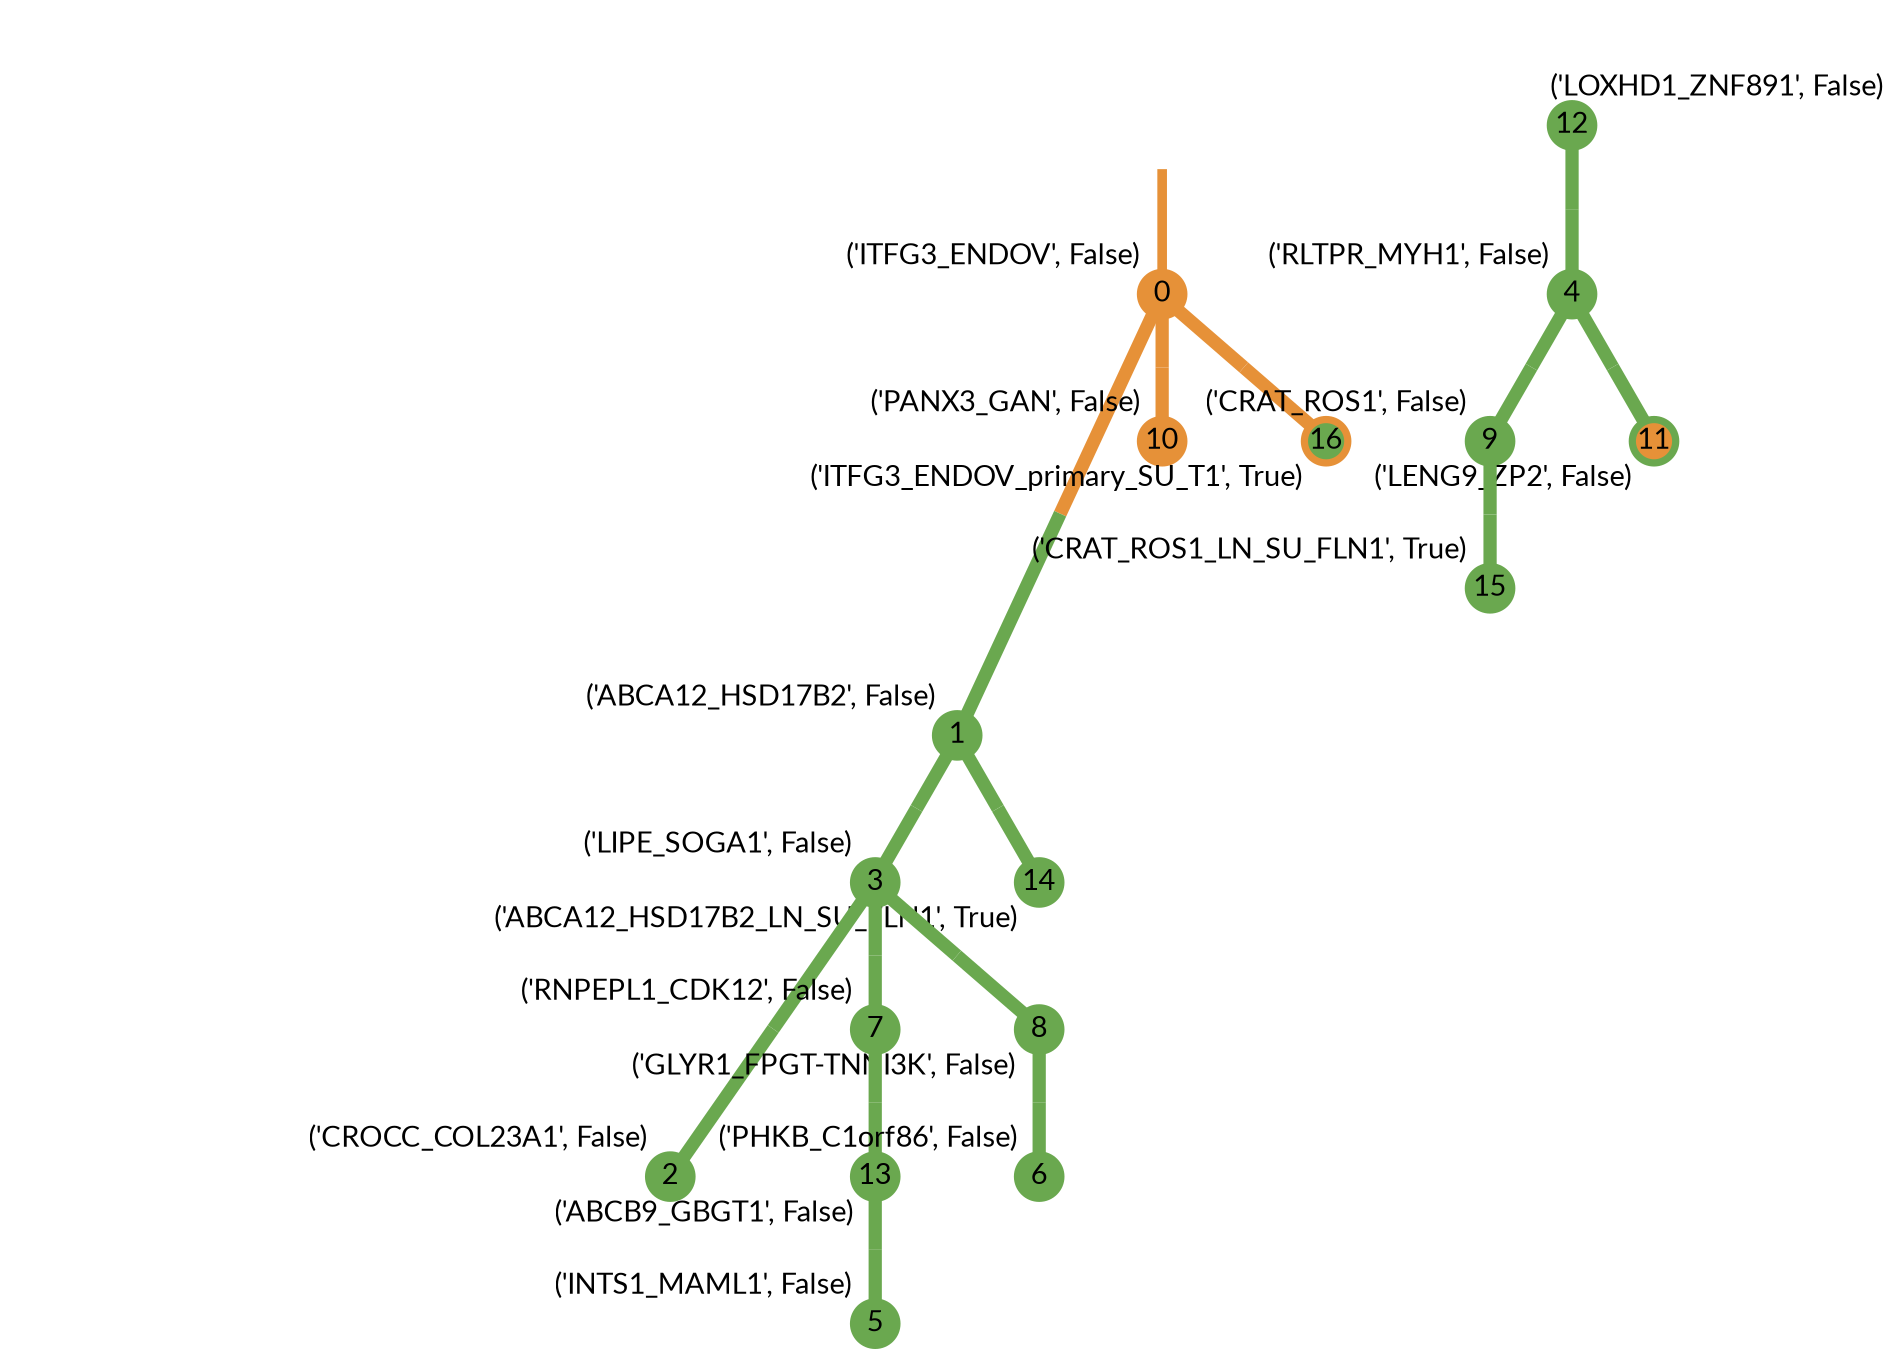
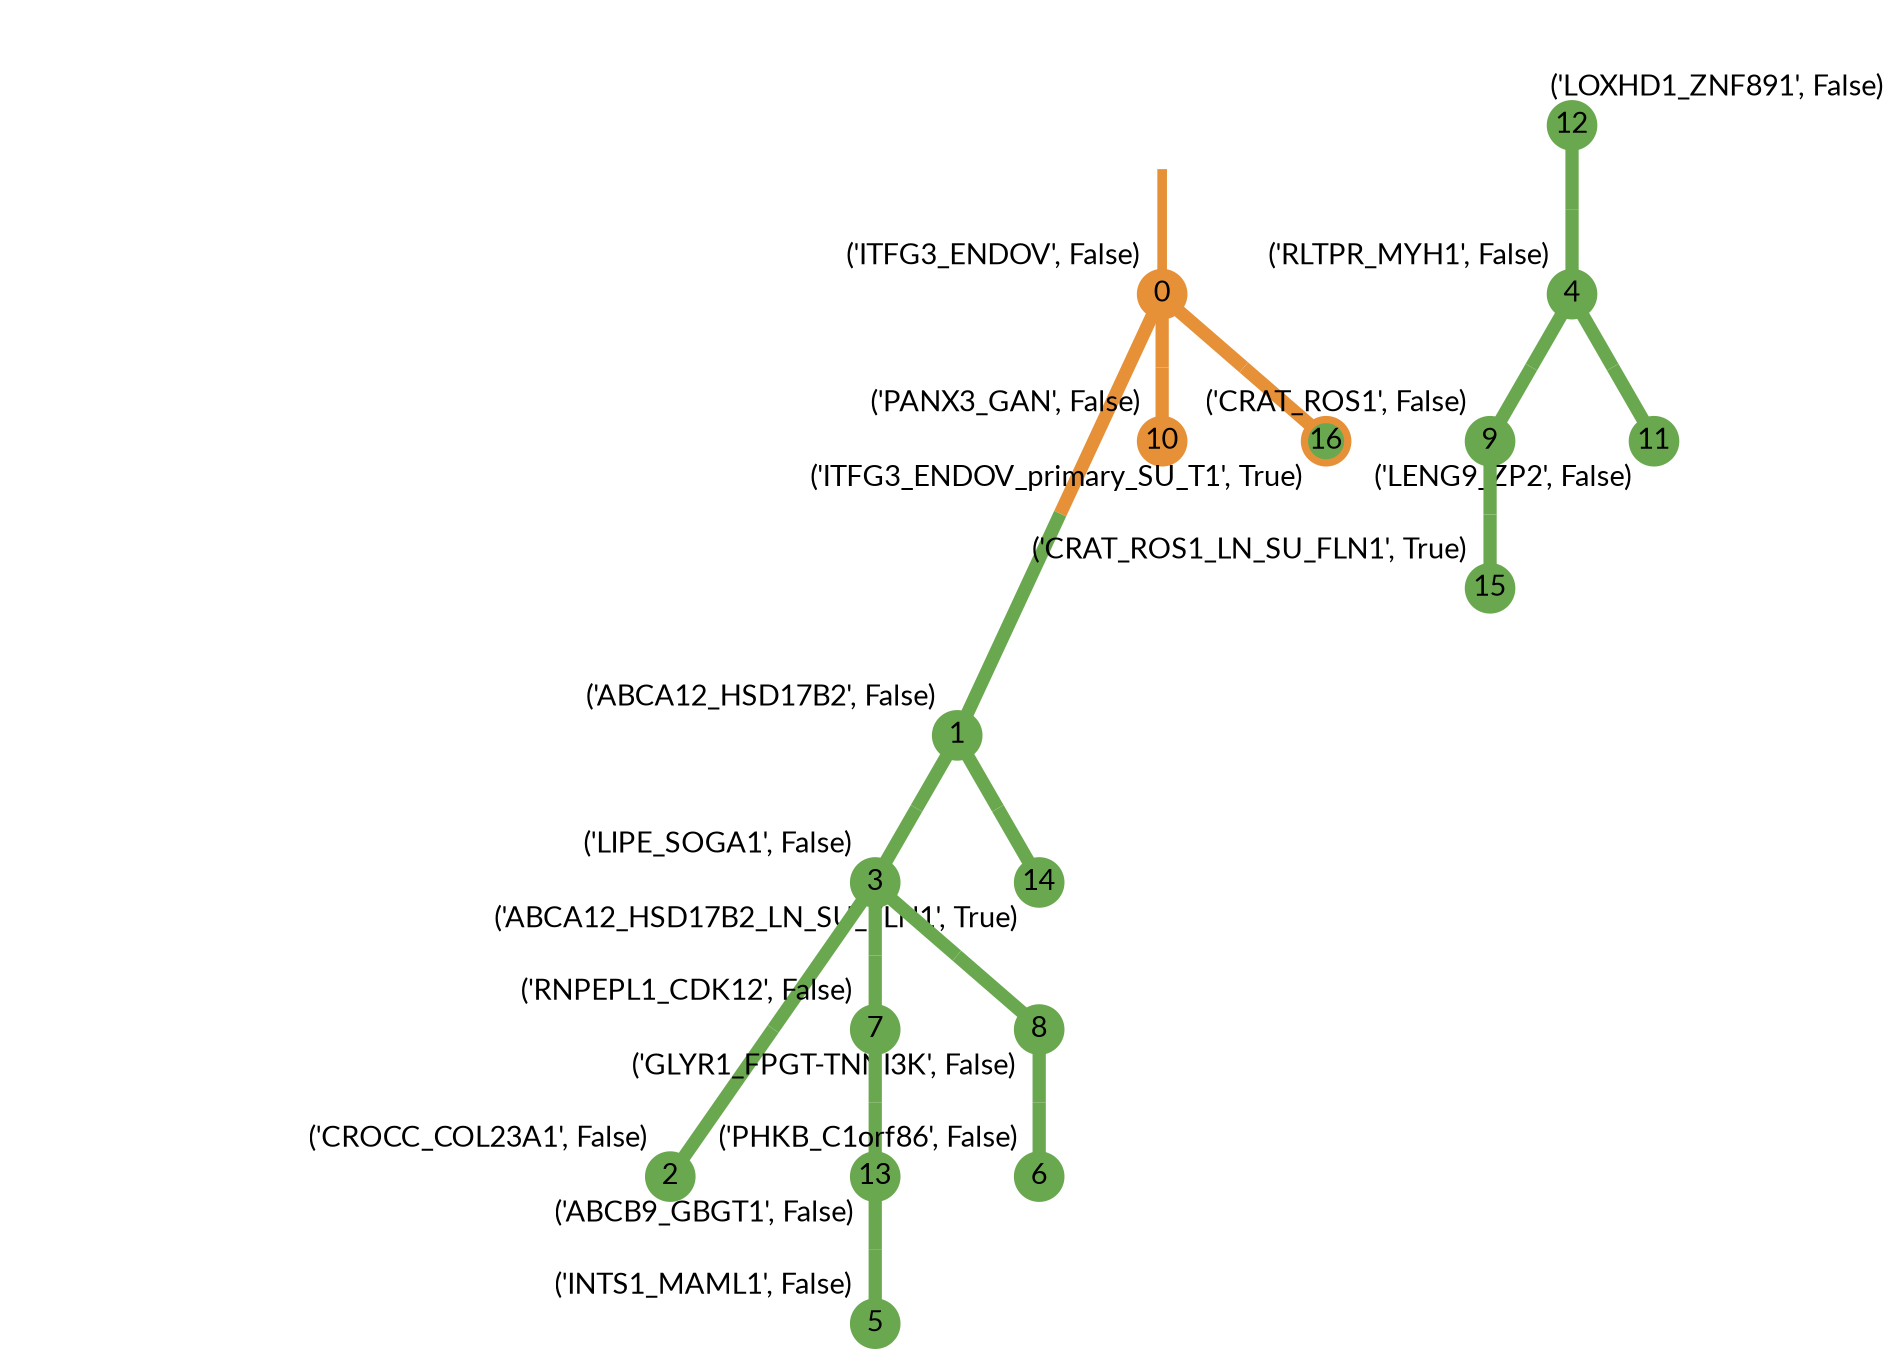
(1654, 441) -> (1654, 441)
